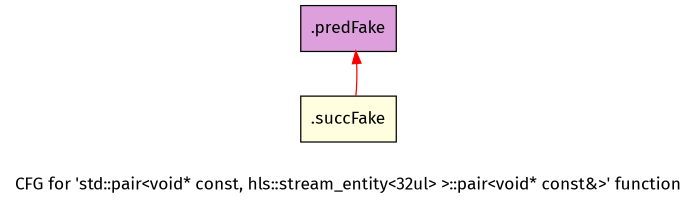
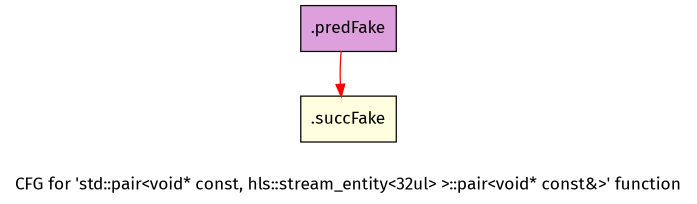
(357, 80) -> (340, 68)
